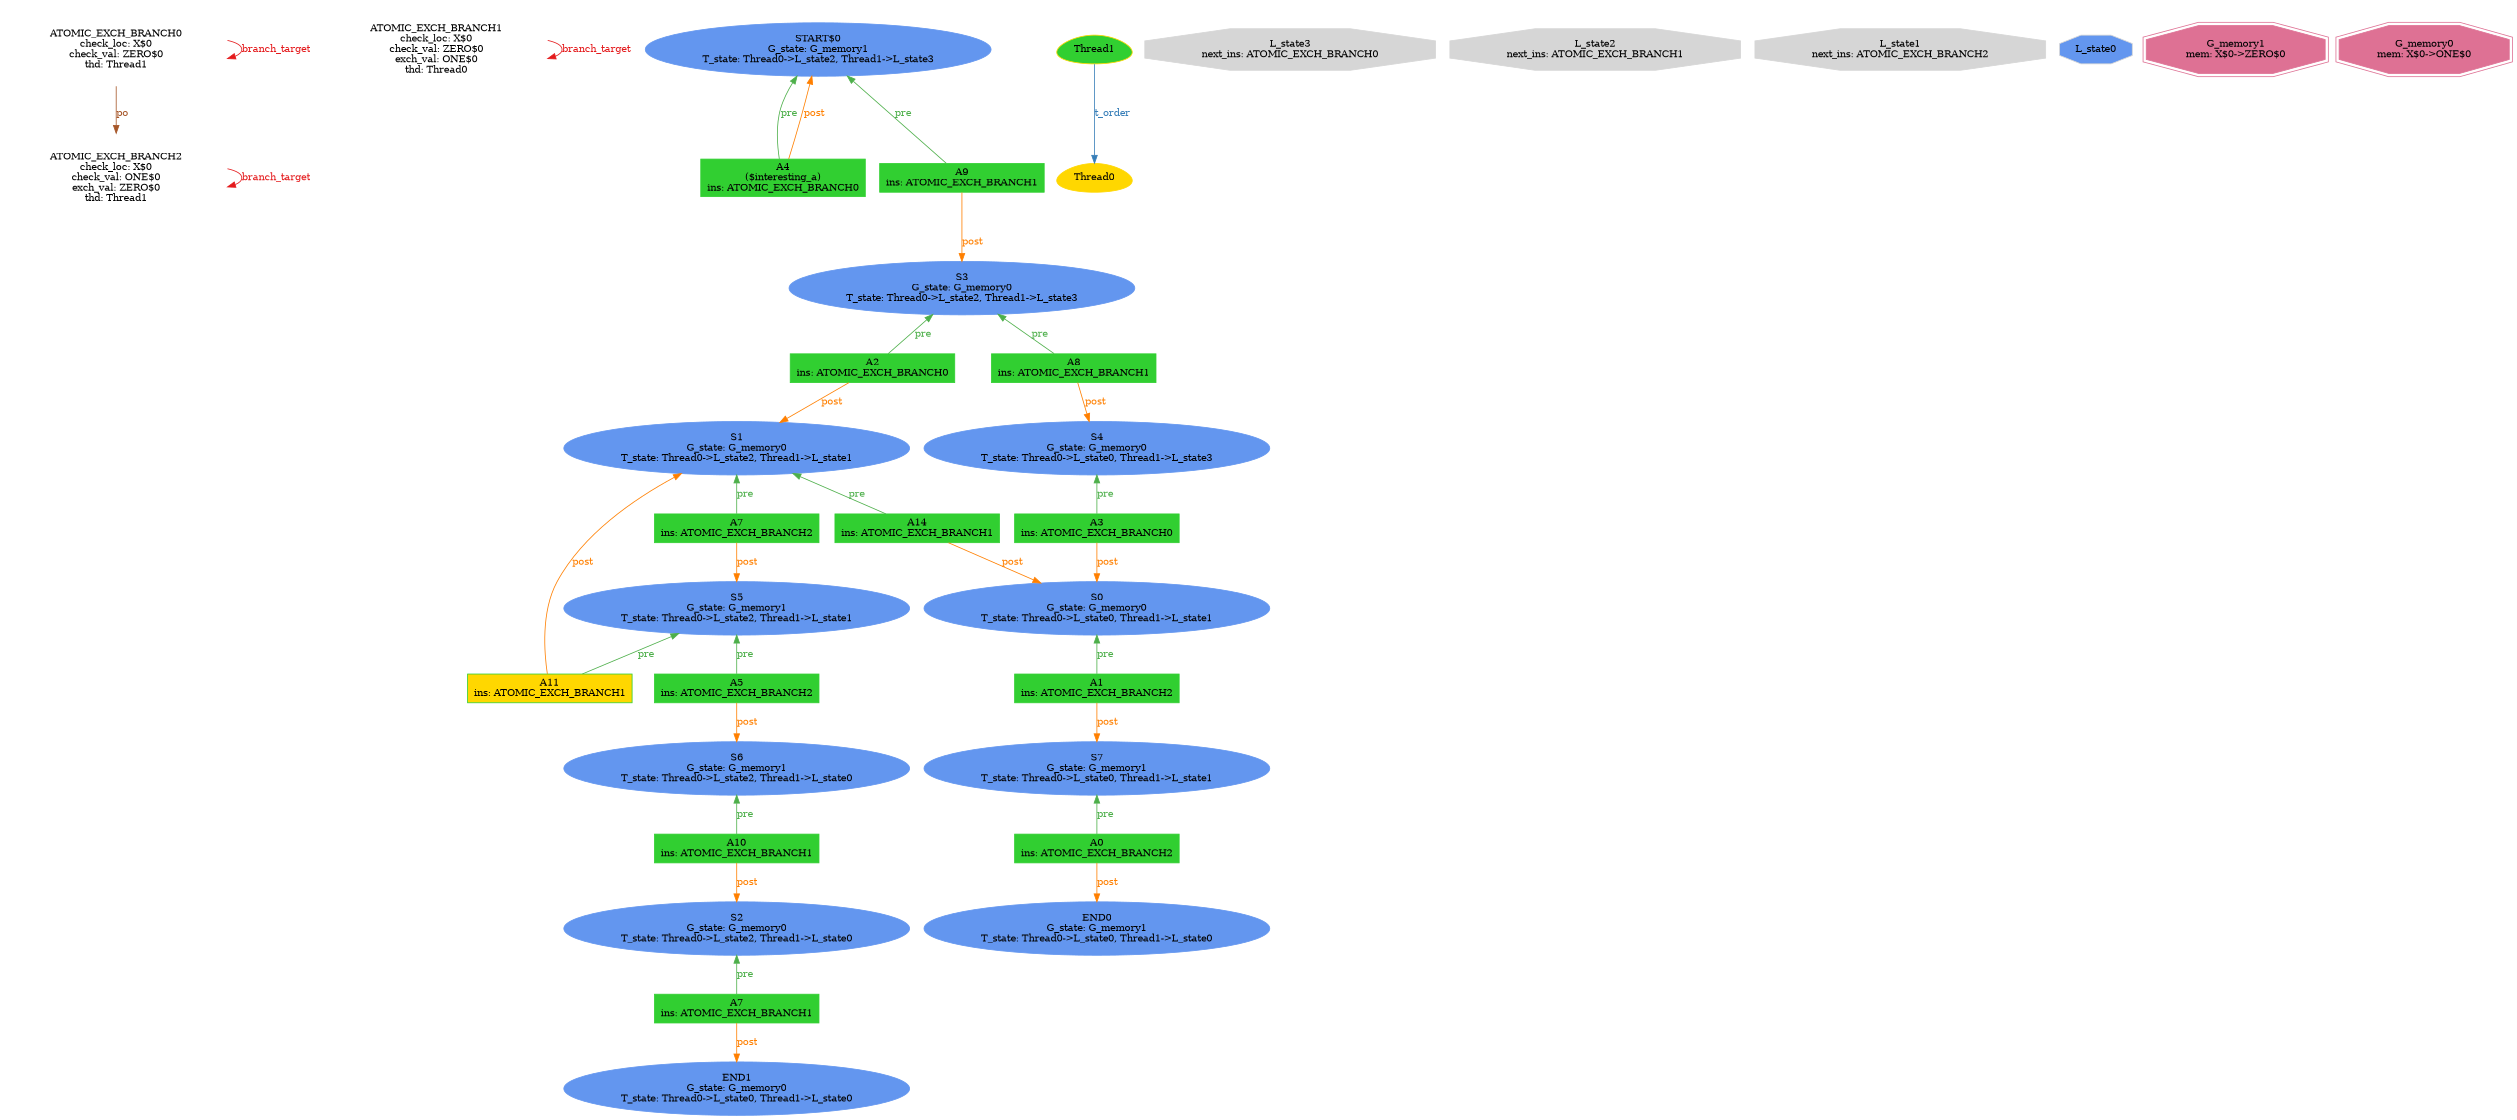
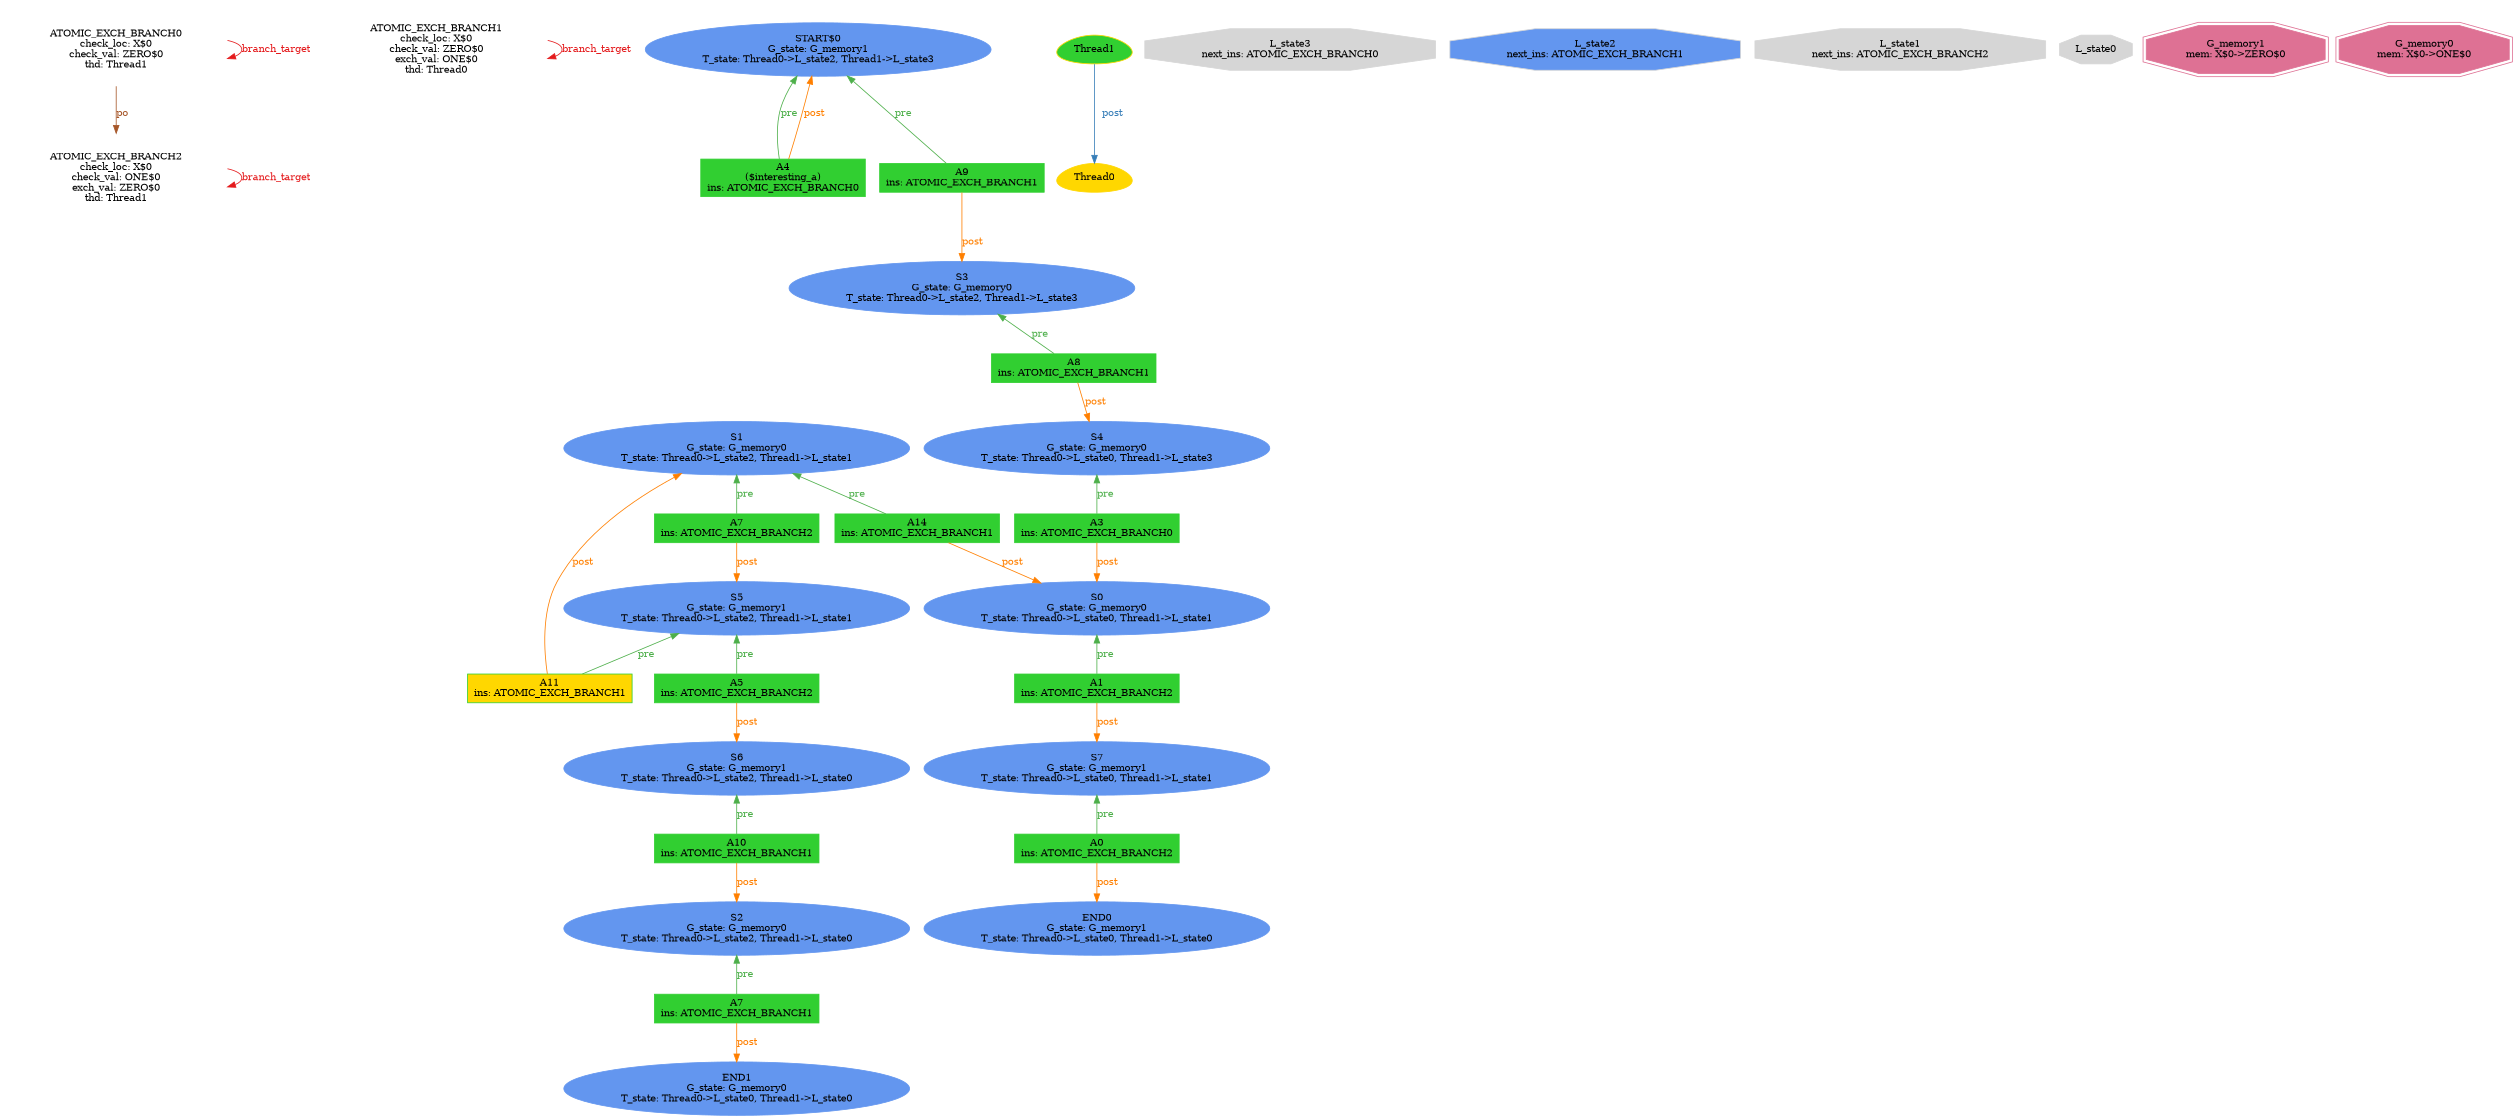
(1595, 50) -> (1595, 50)
(2096, 50) -> (2096, 50)
(1112, 114) -> (1112, 114)
(872, 368) -> none
